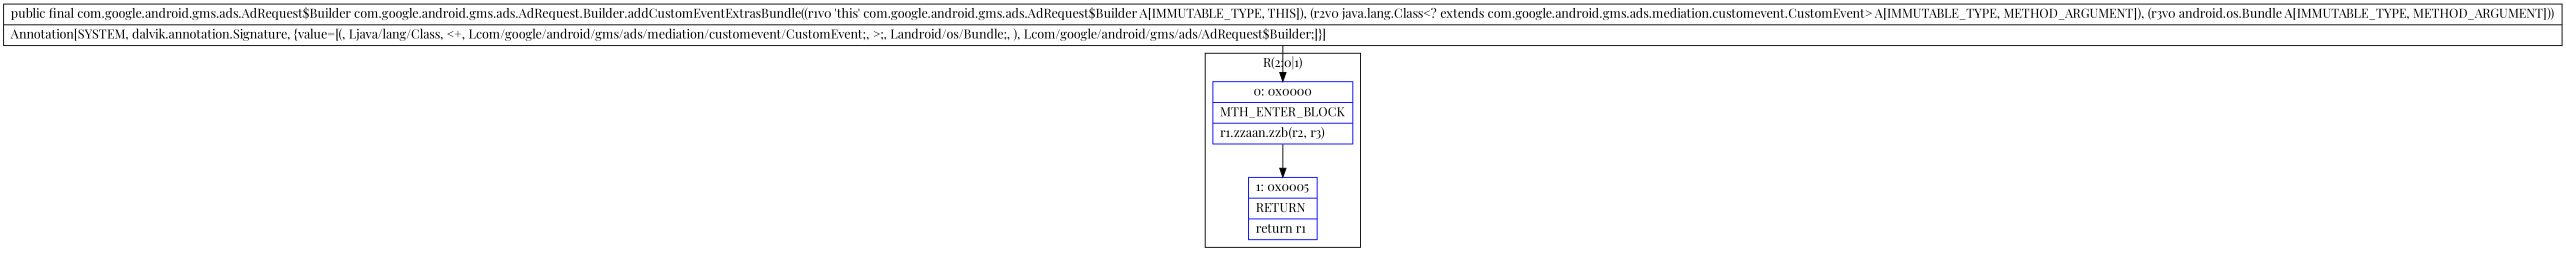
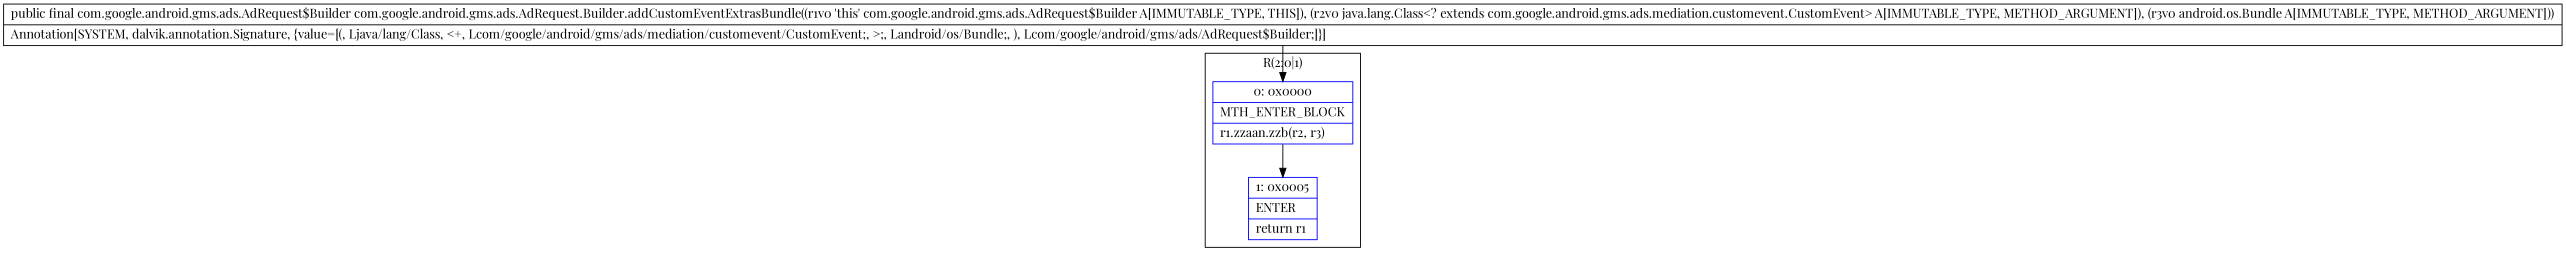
(1281, 208) -> (1276, 208)
